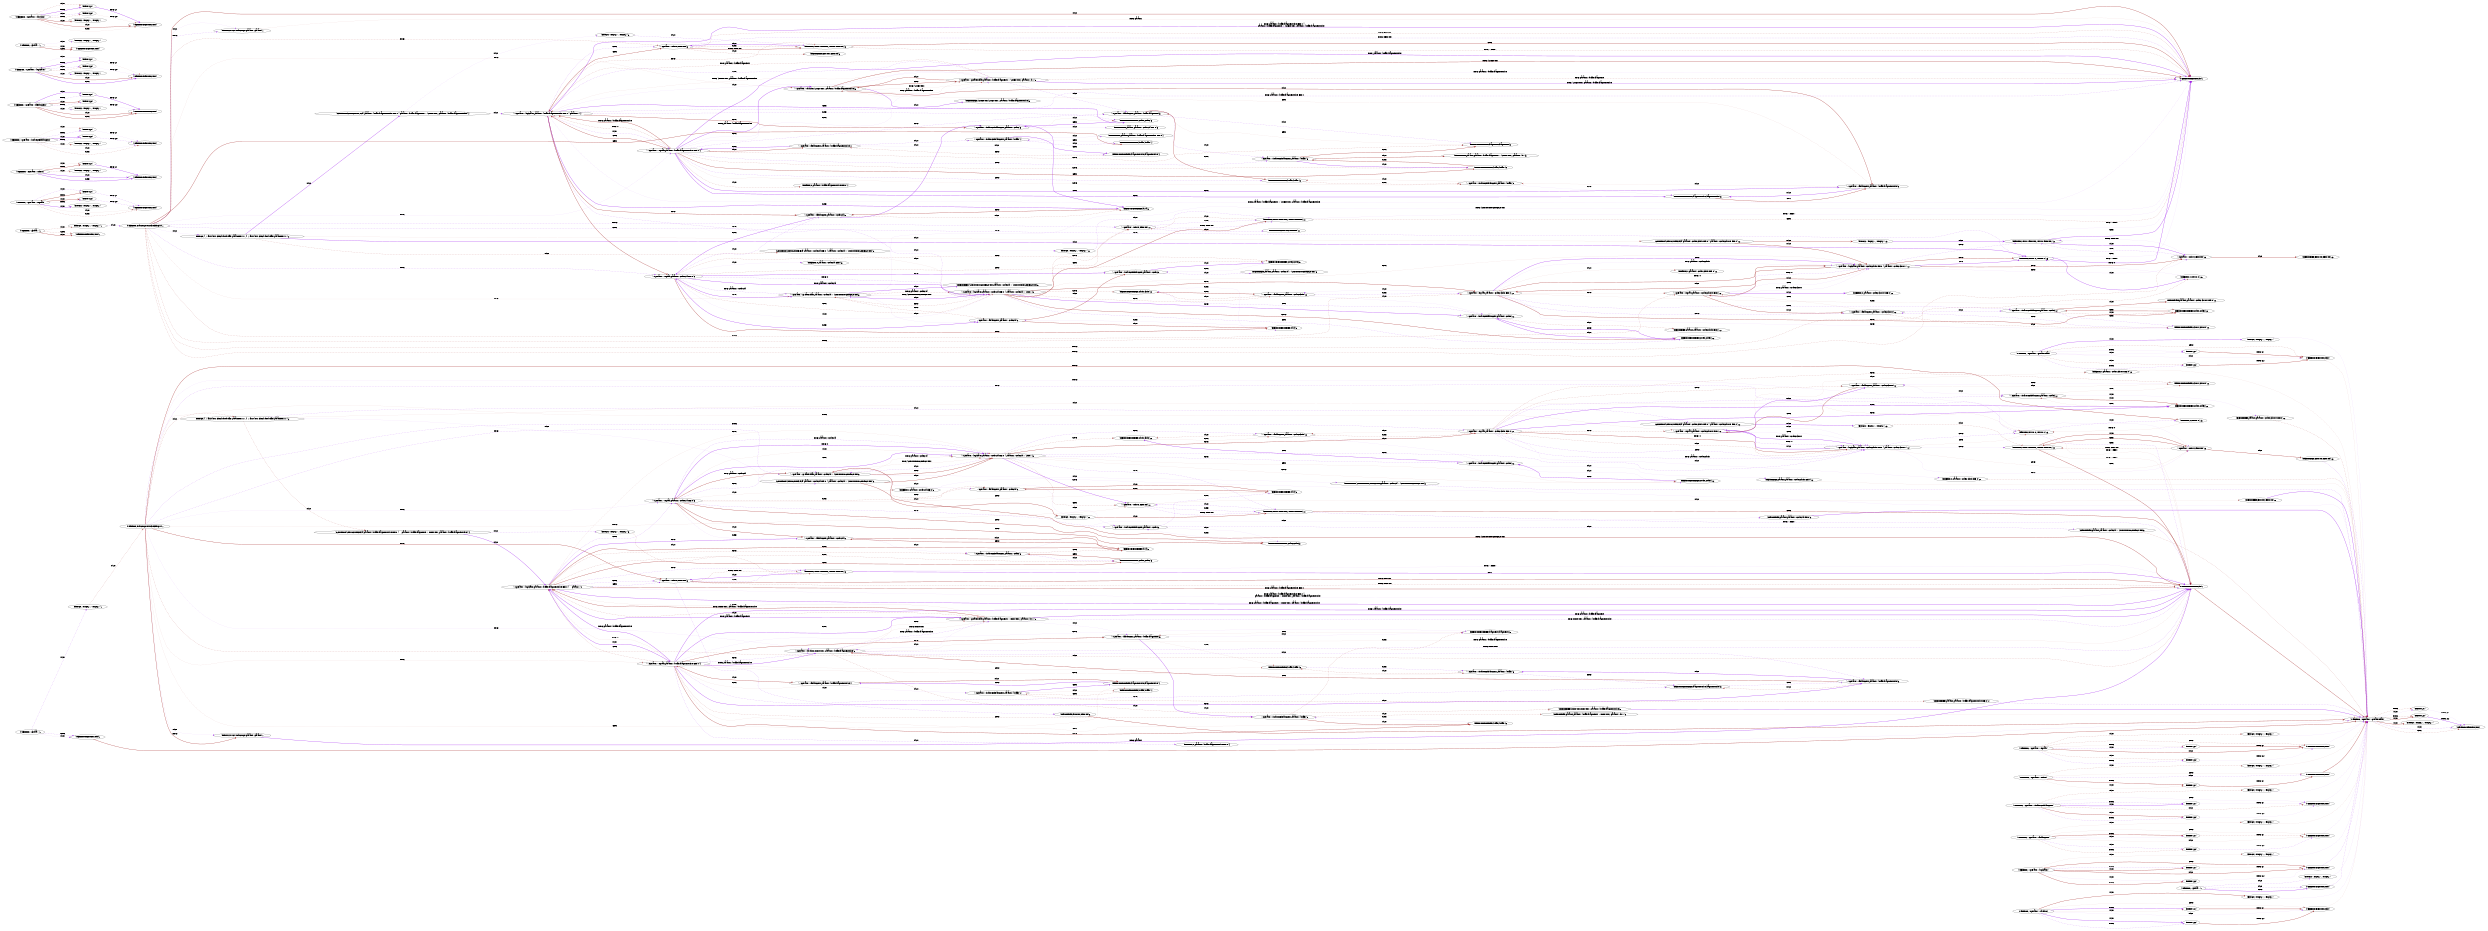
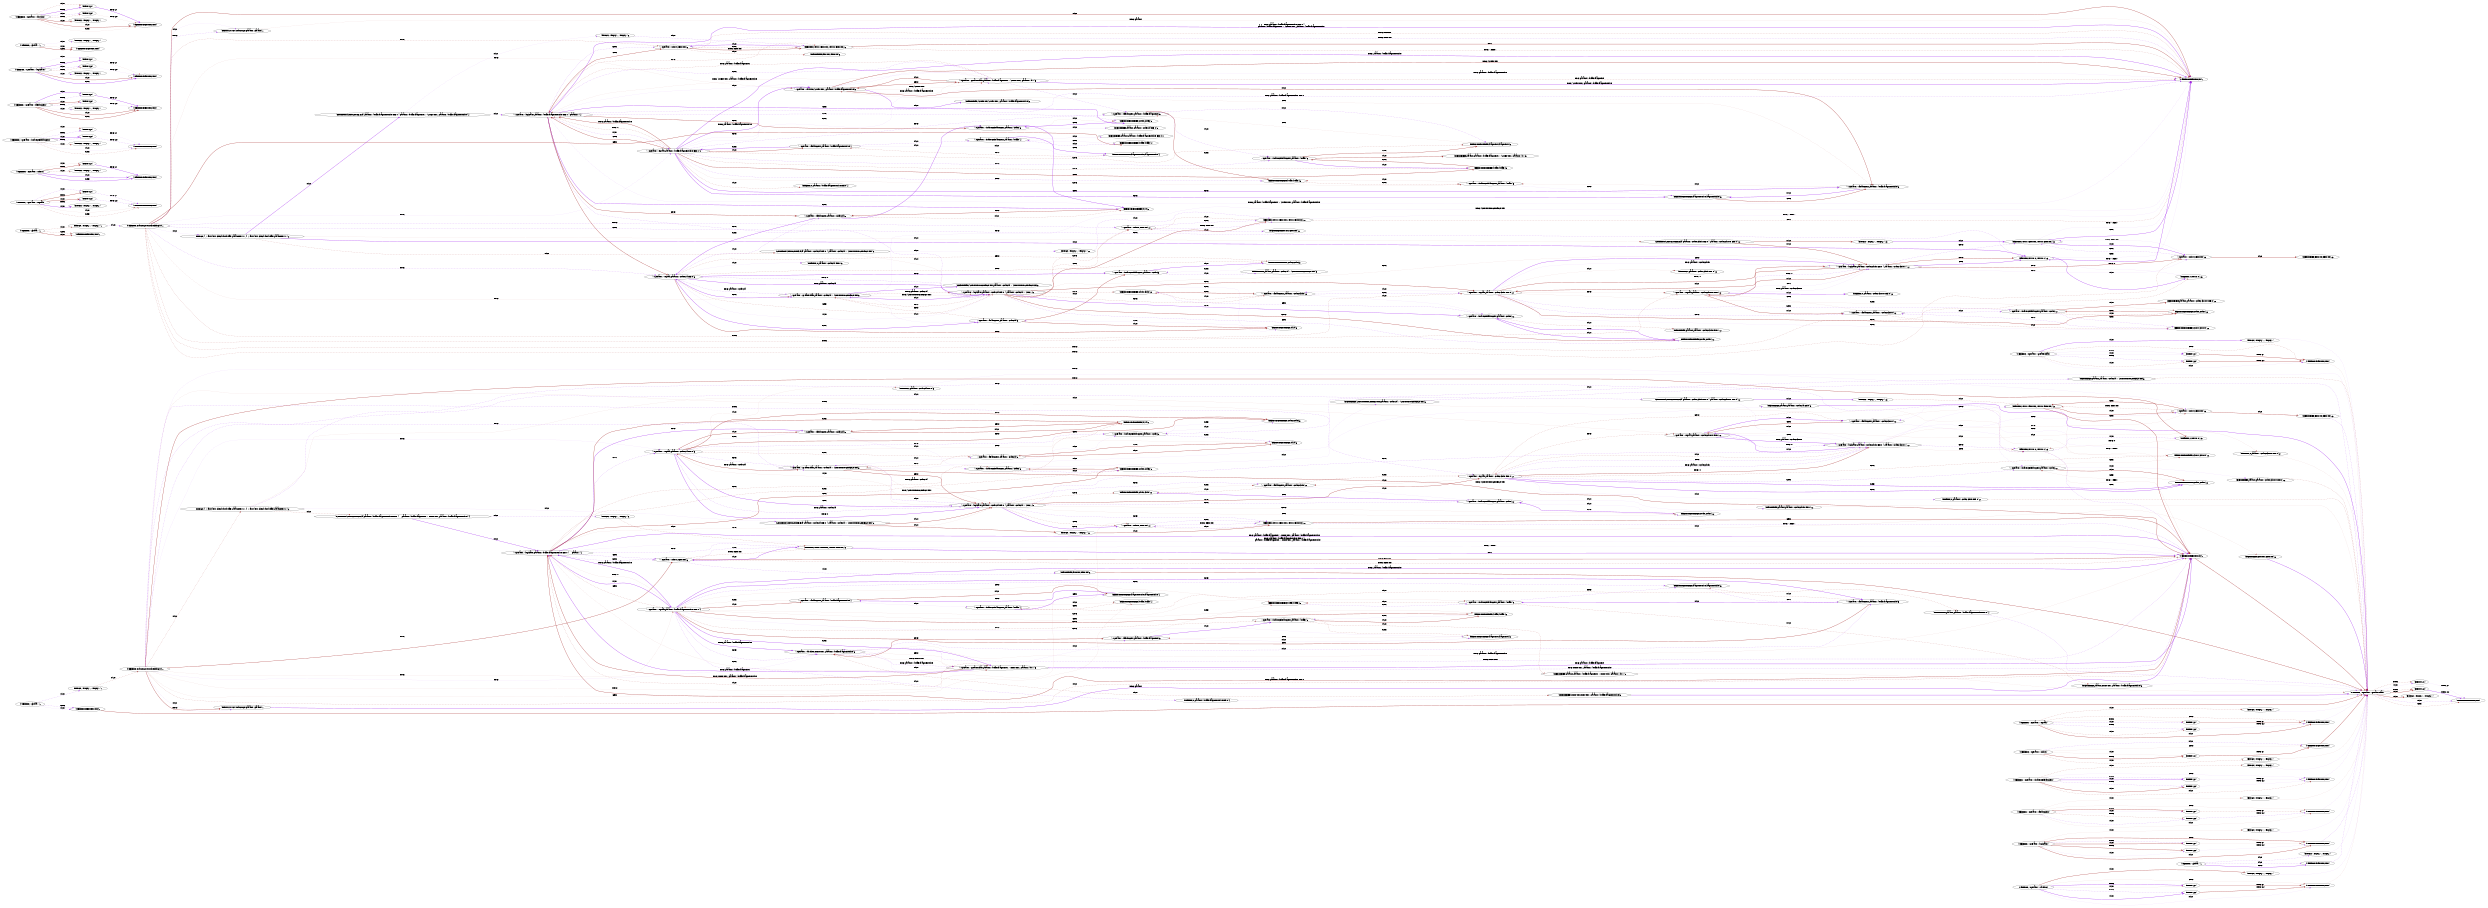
none -> (2112, 686)
